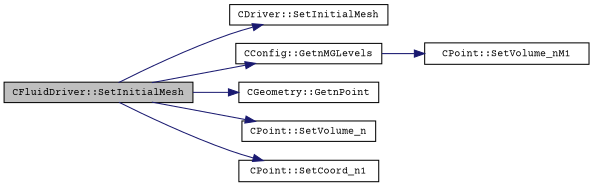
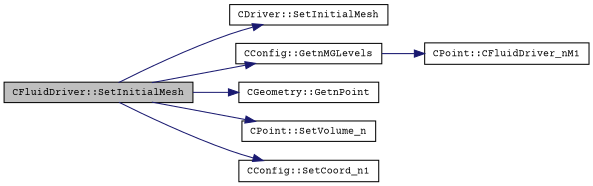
(507, 54) -> (507, 54)
(309, 171) -> (309, 171)
